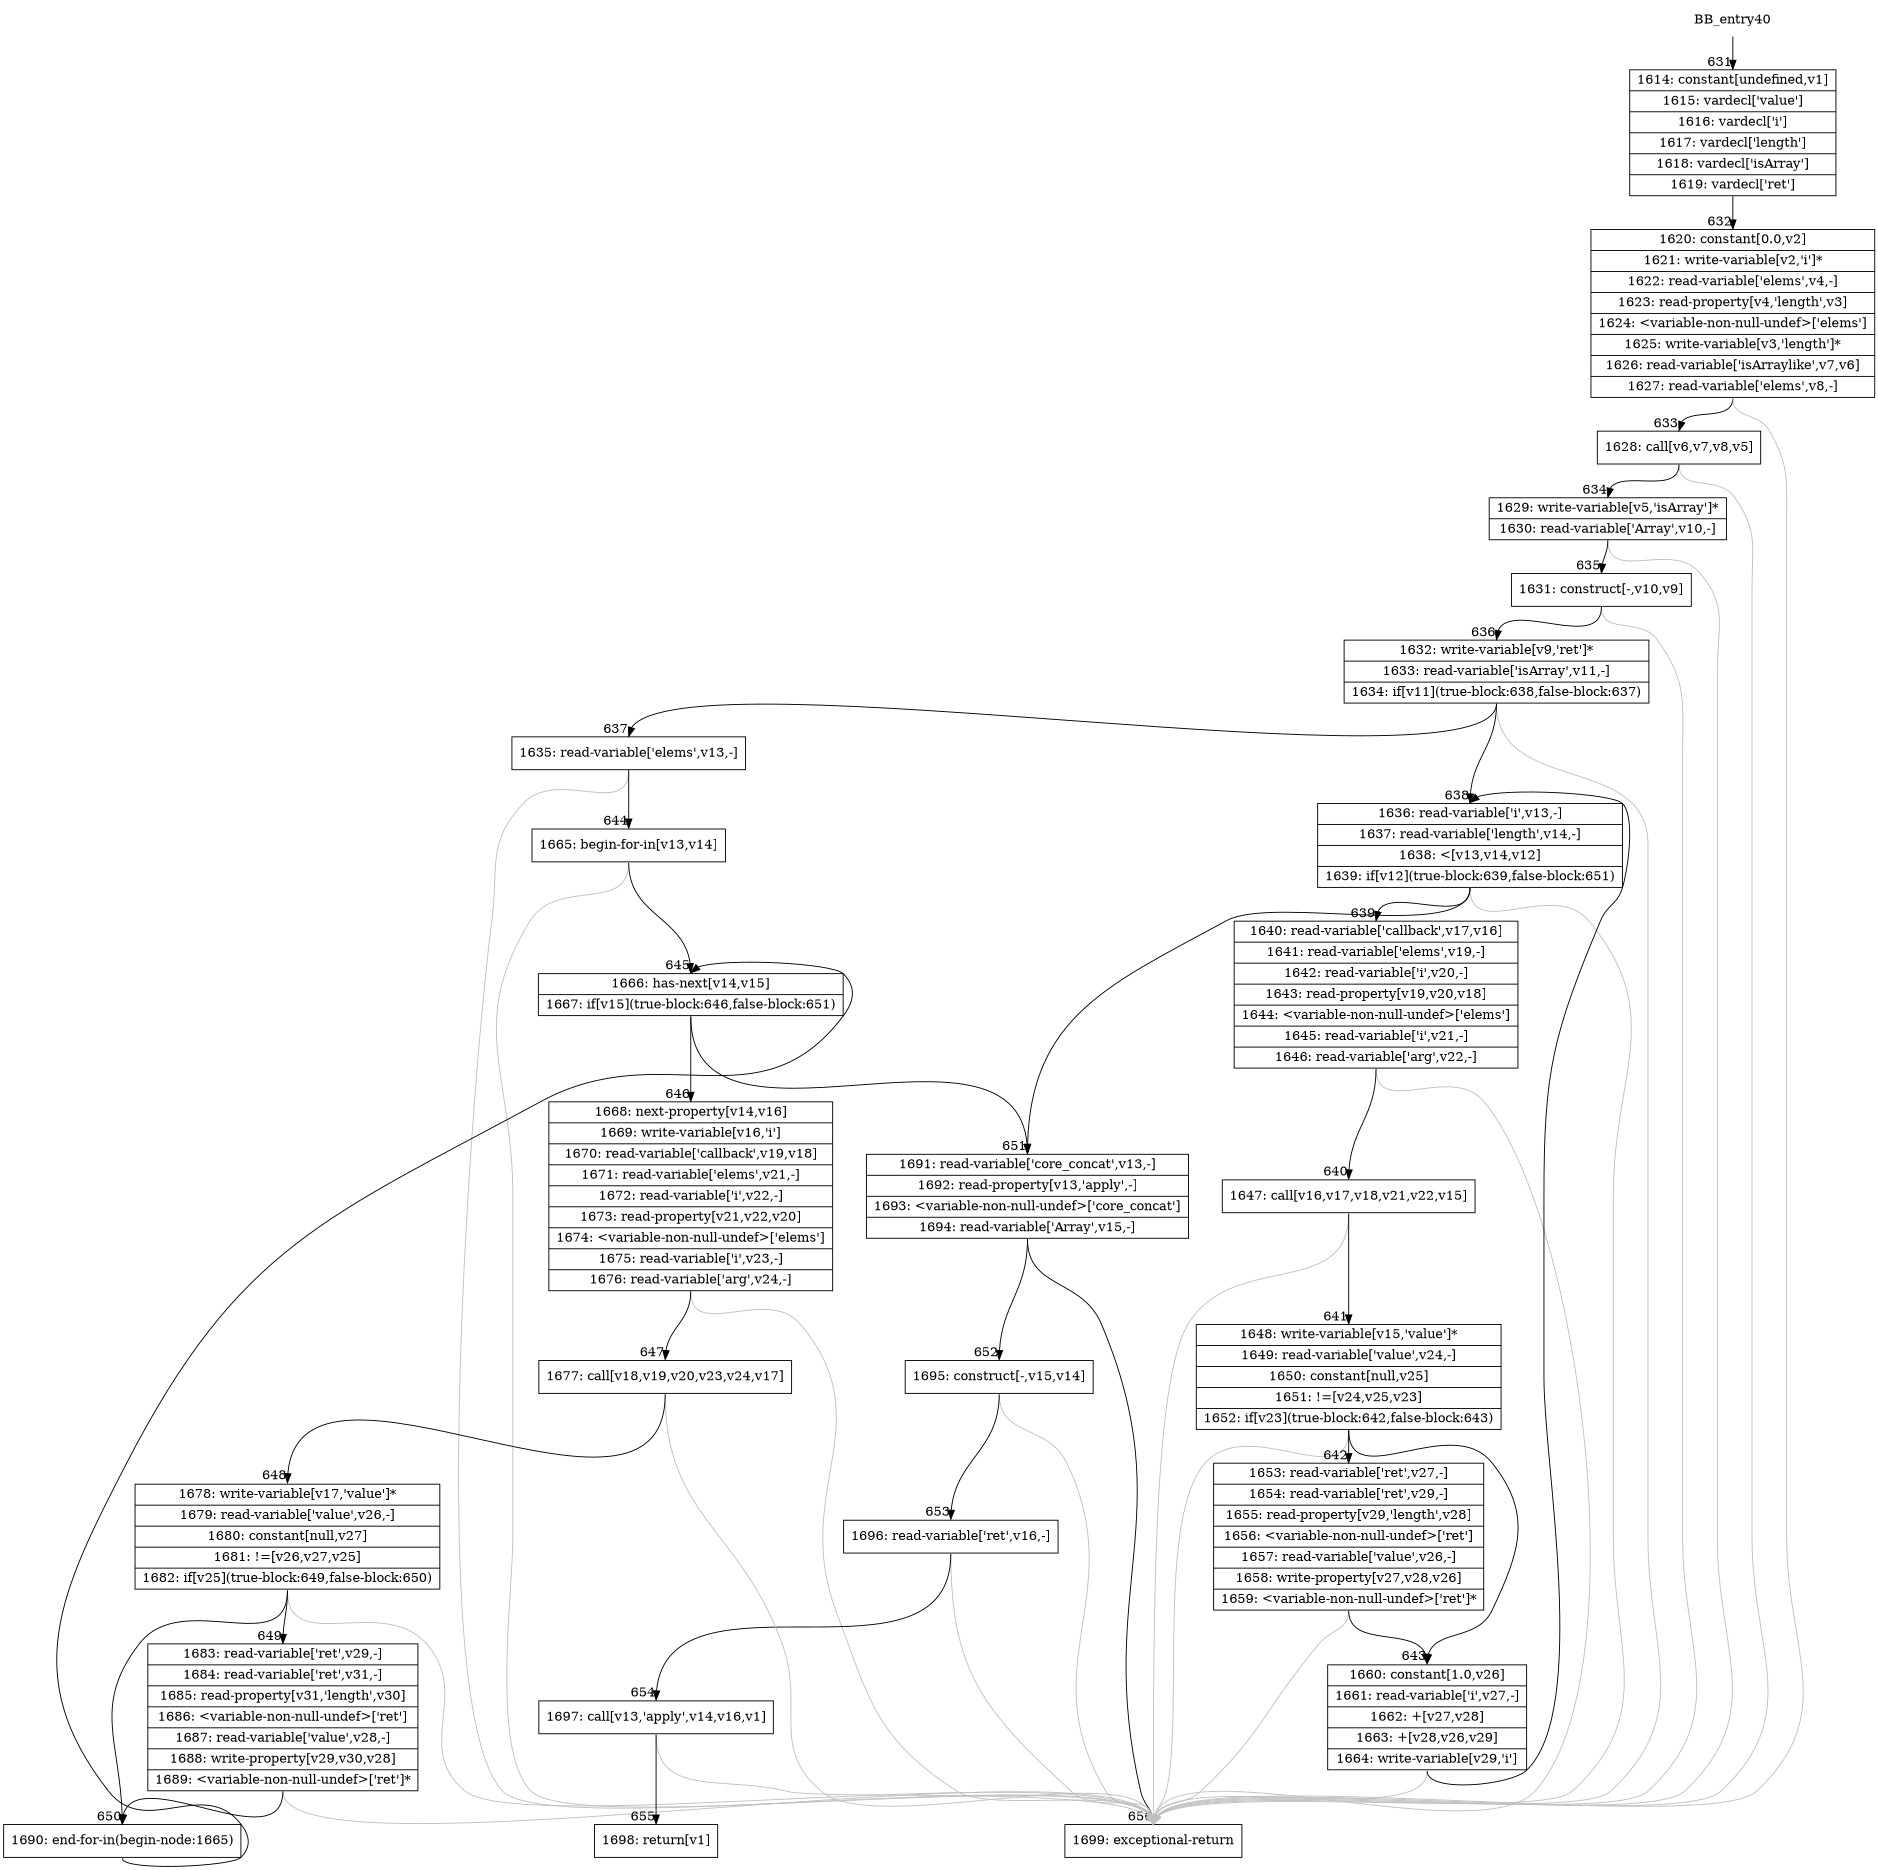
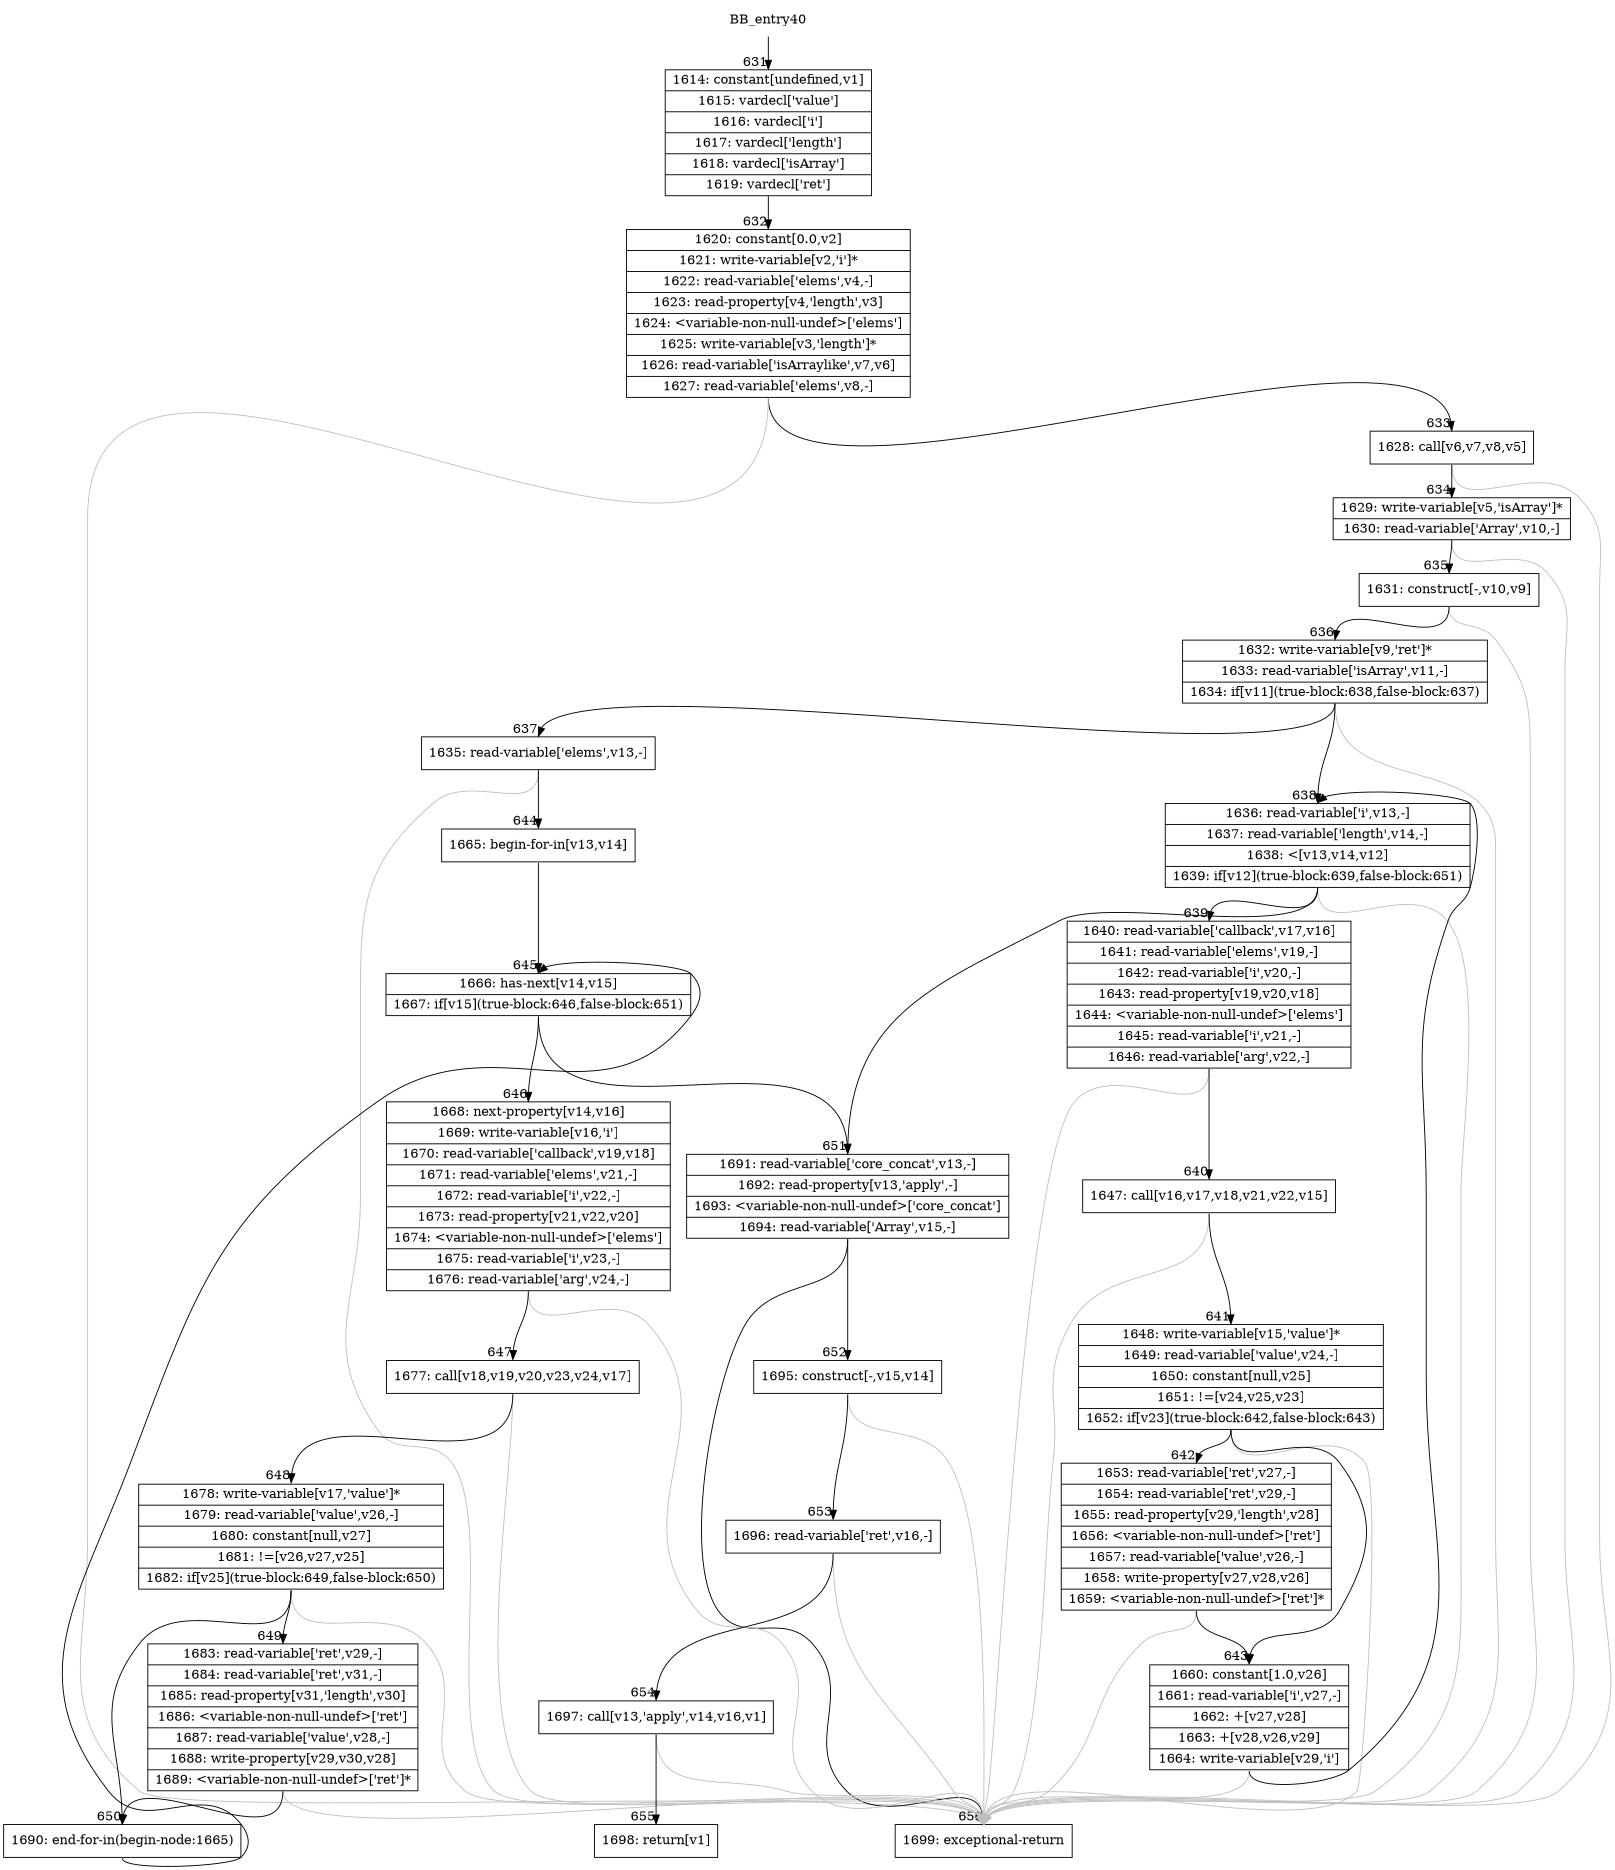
(510, 1604) -> none
